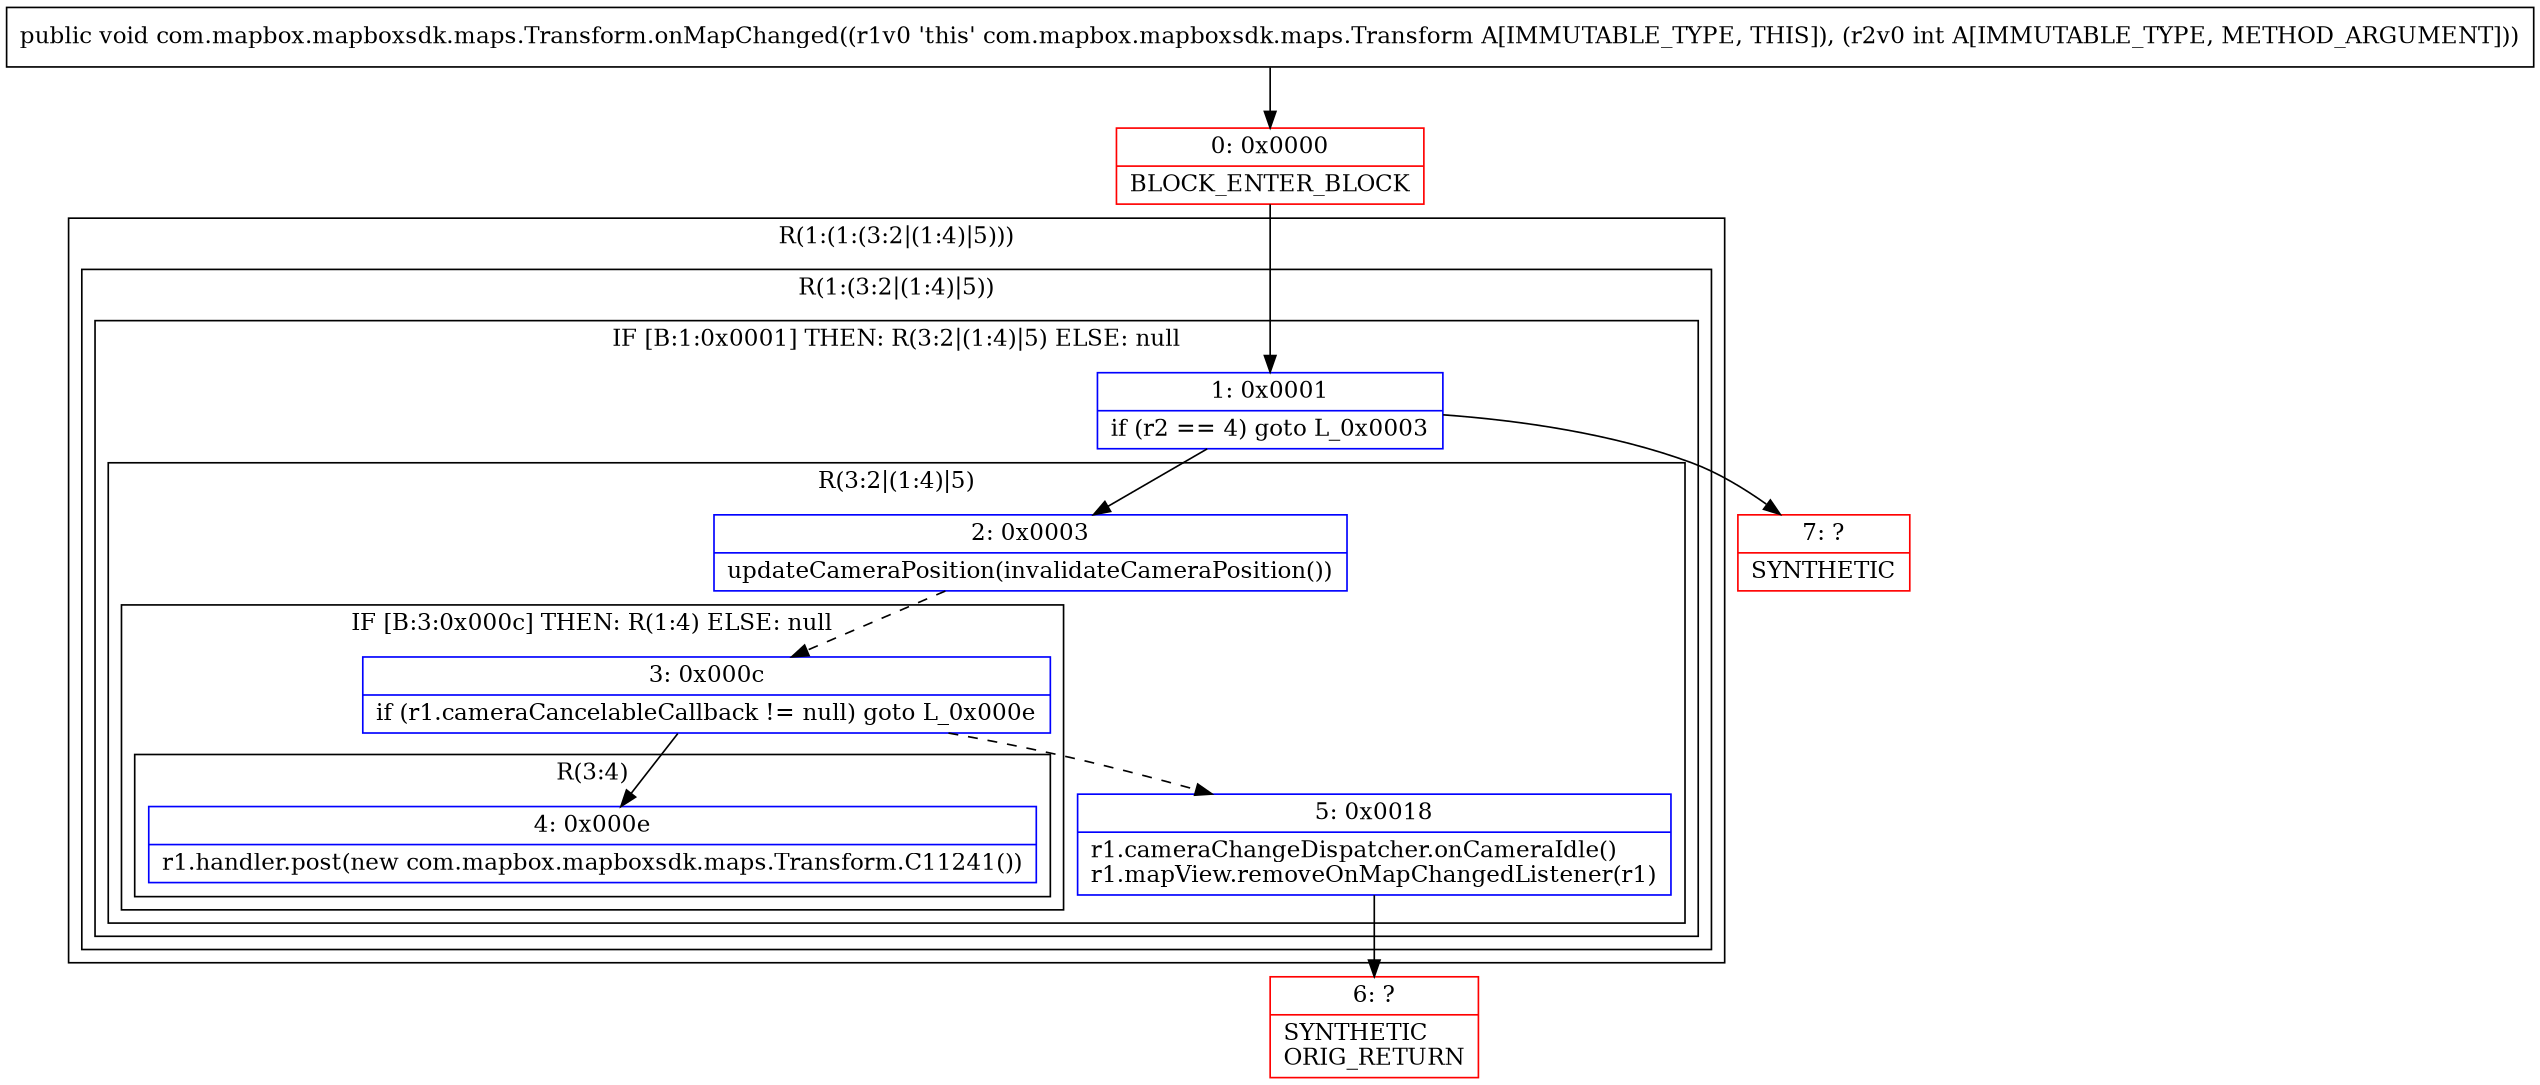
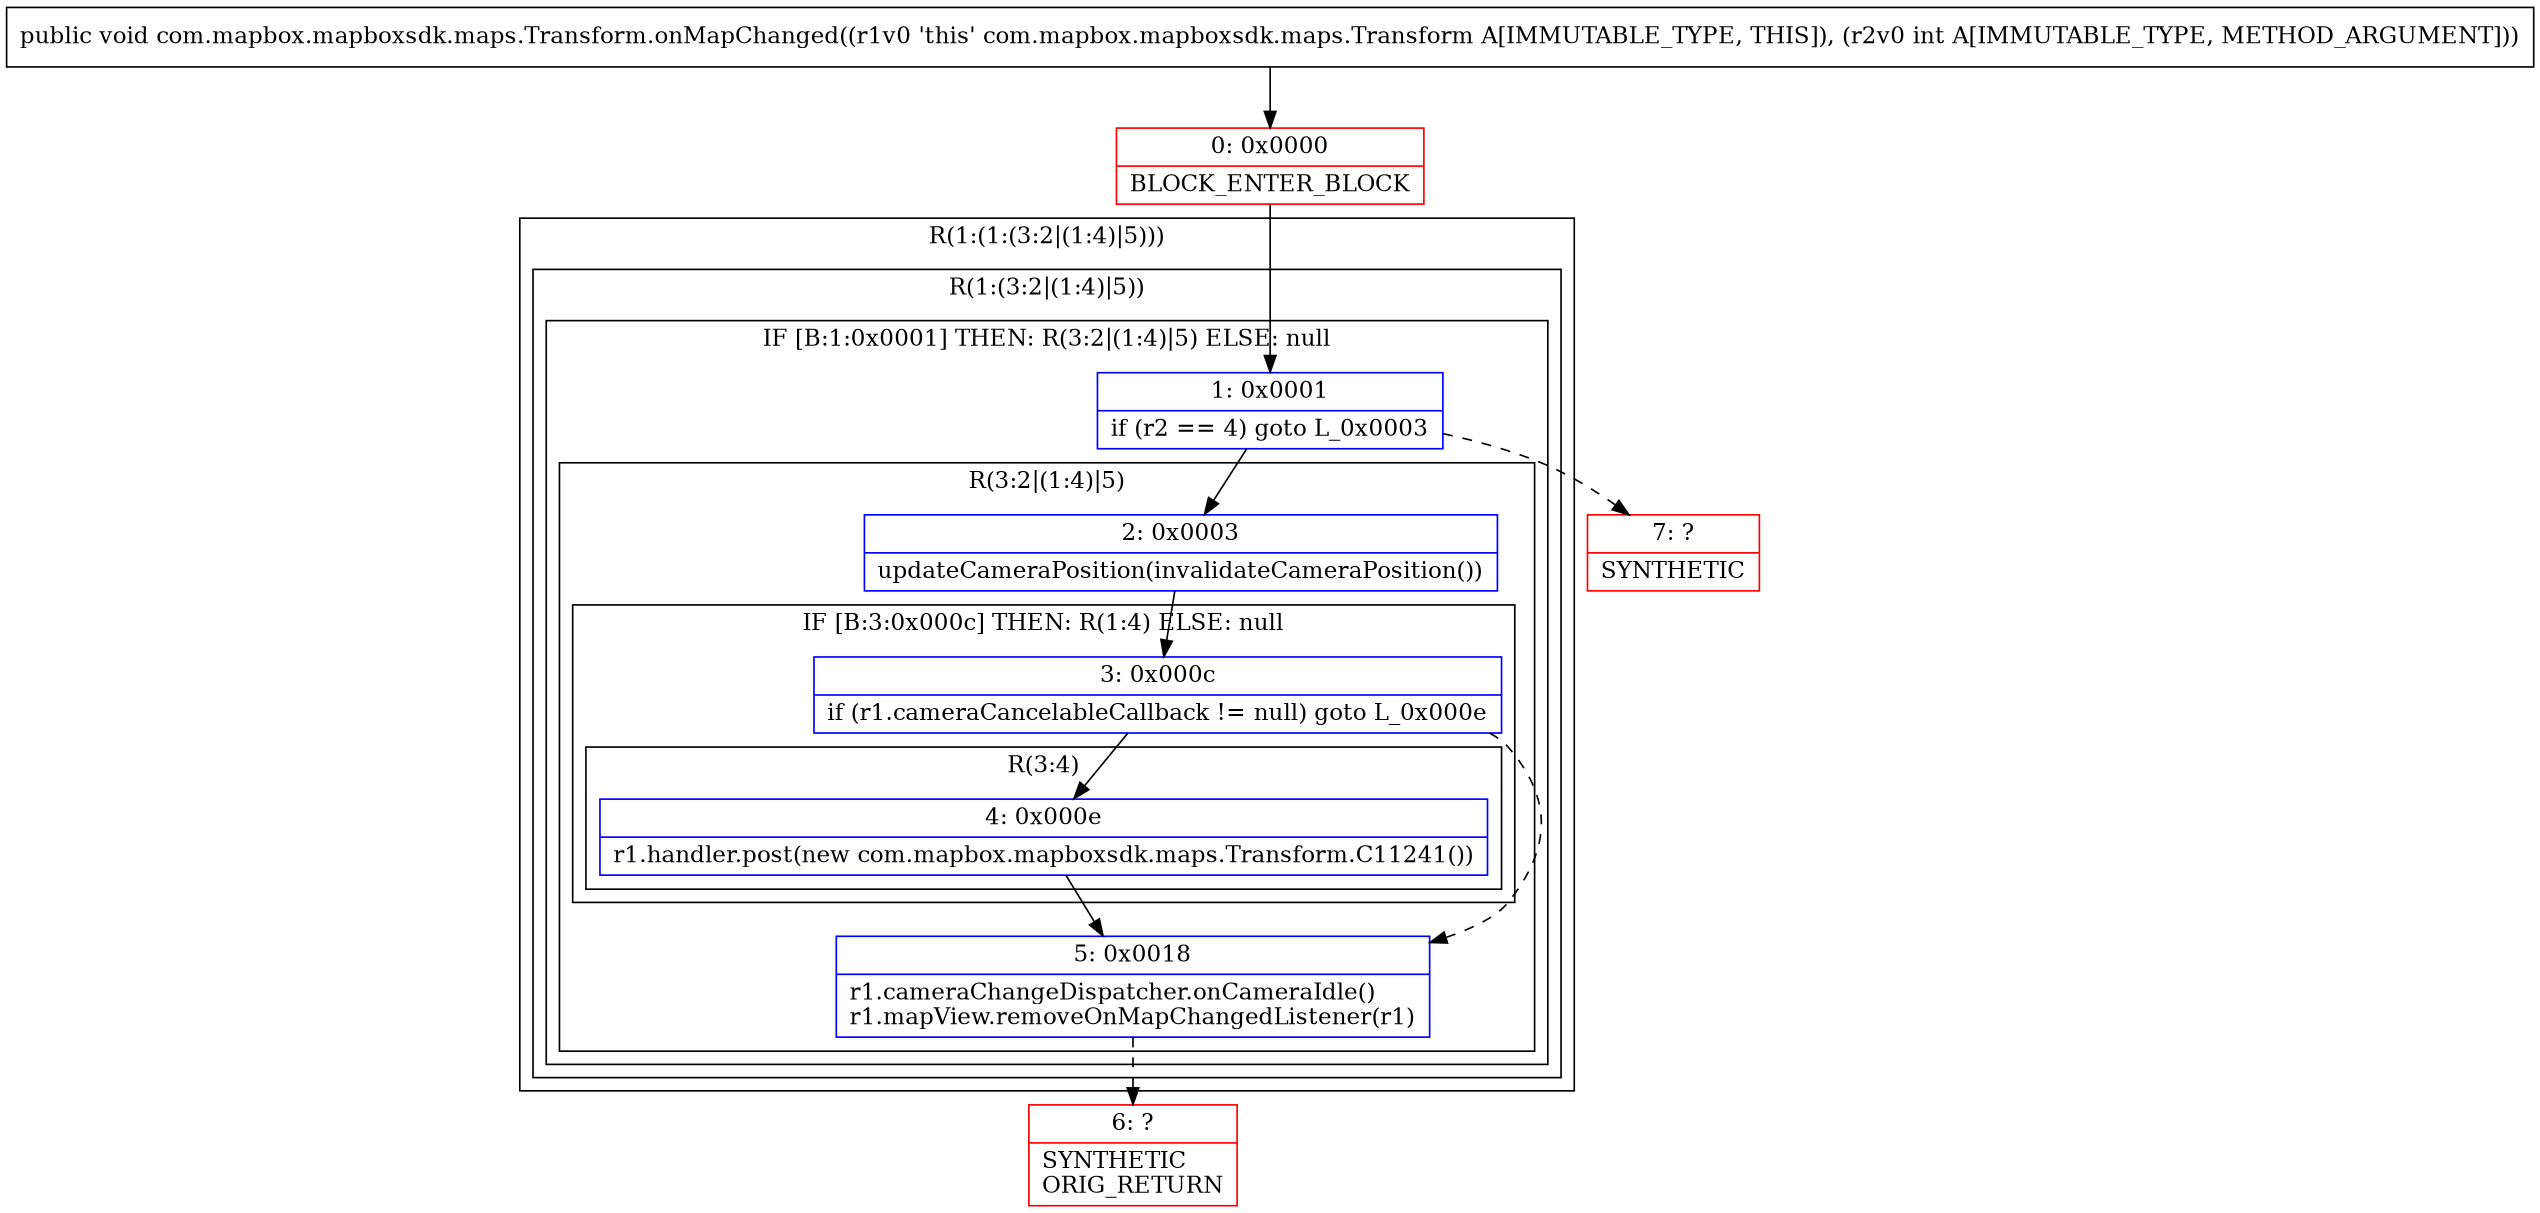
(1611, 439) -> (1511, 452)
(876, 621) -> (1171, 616)
none -> (1080, 899)
(1374, 913) -> (1133, 1062)
